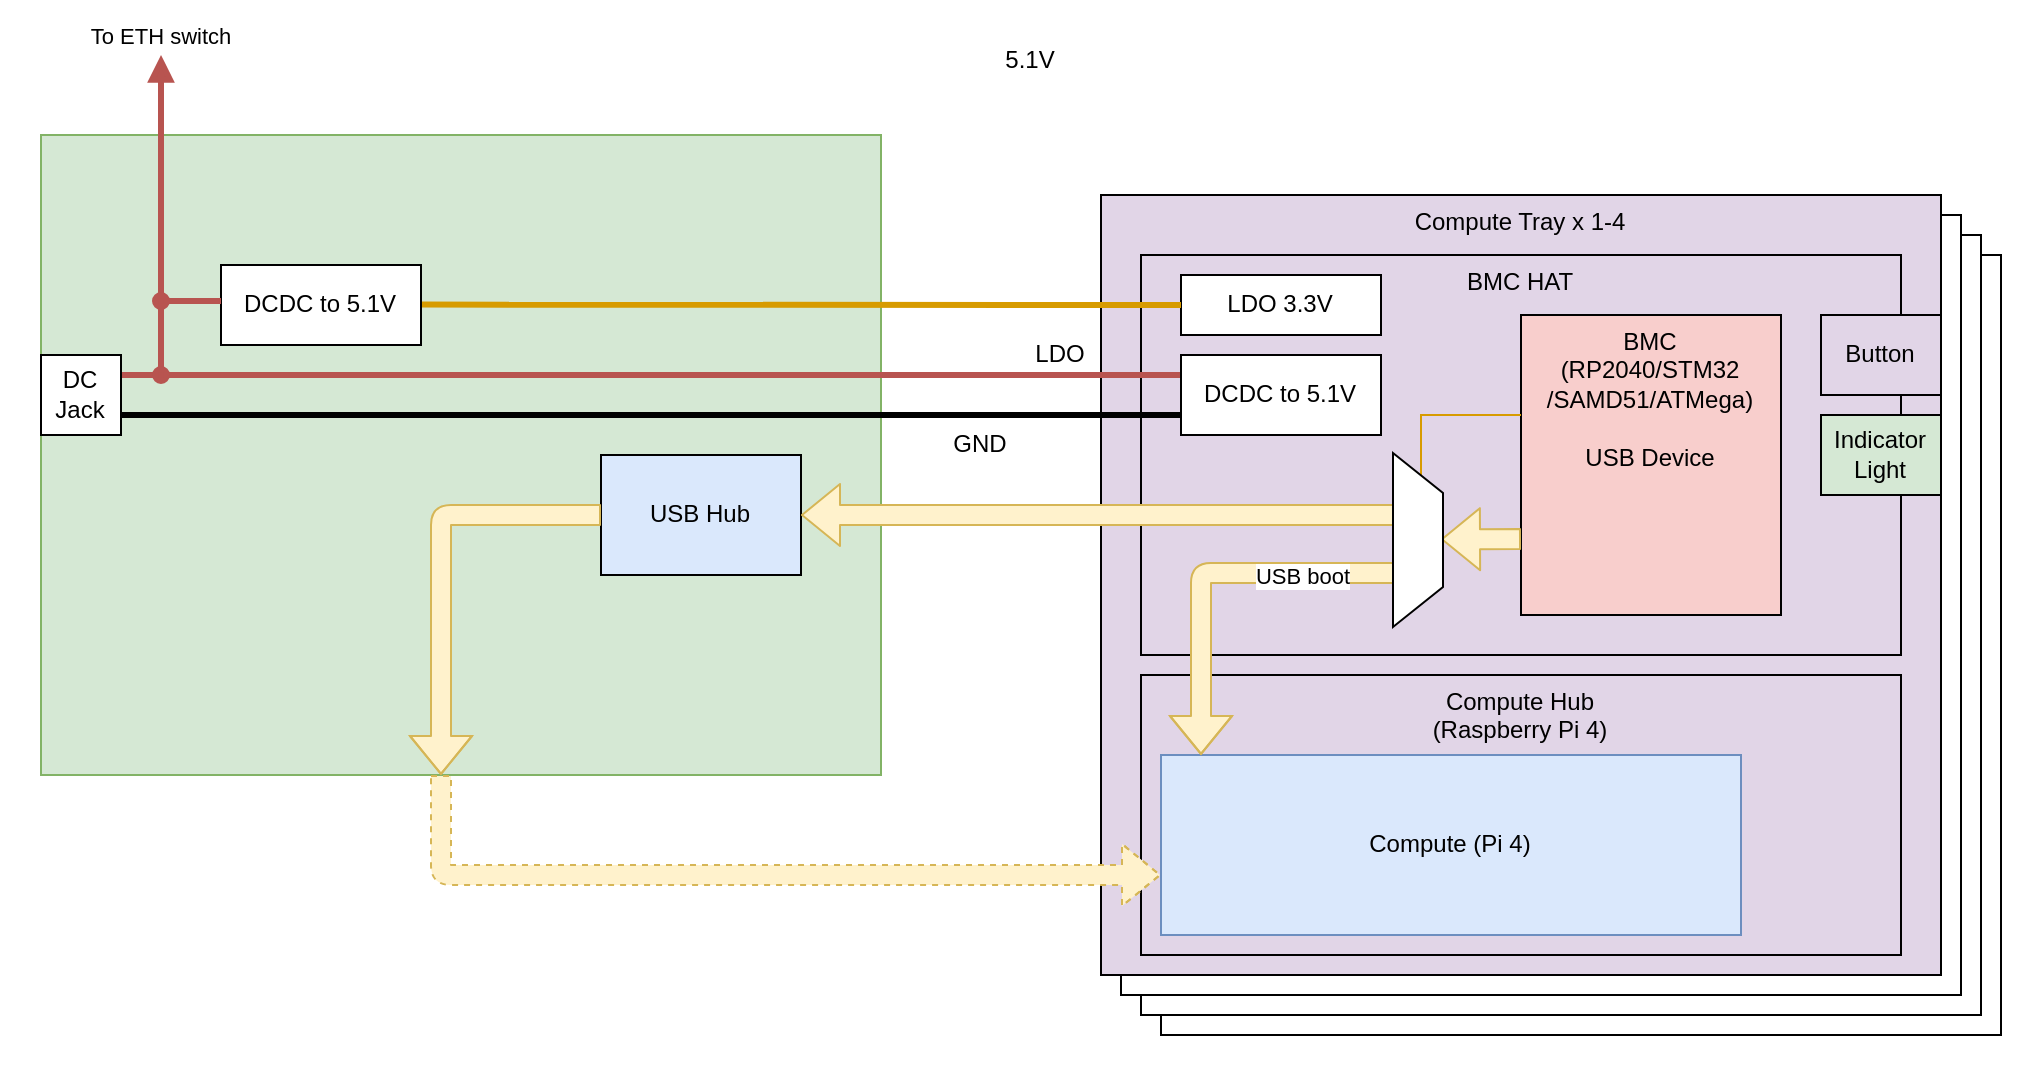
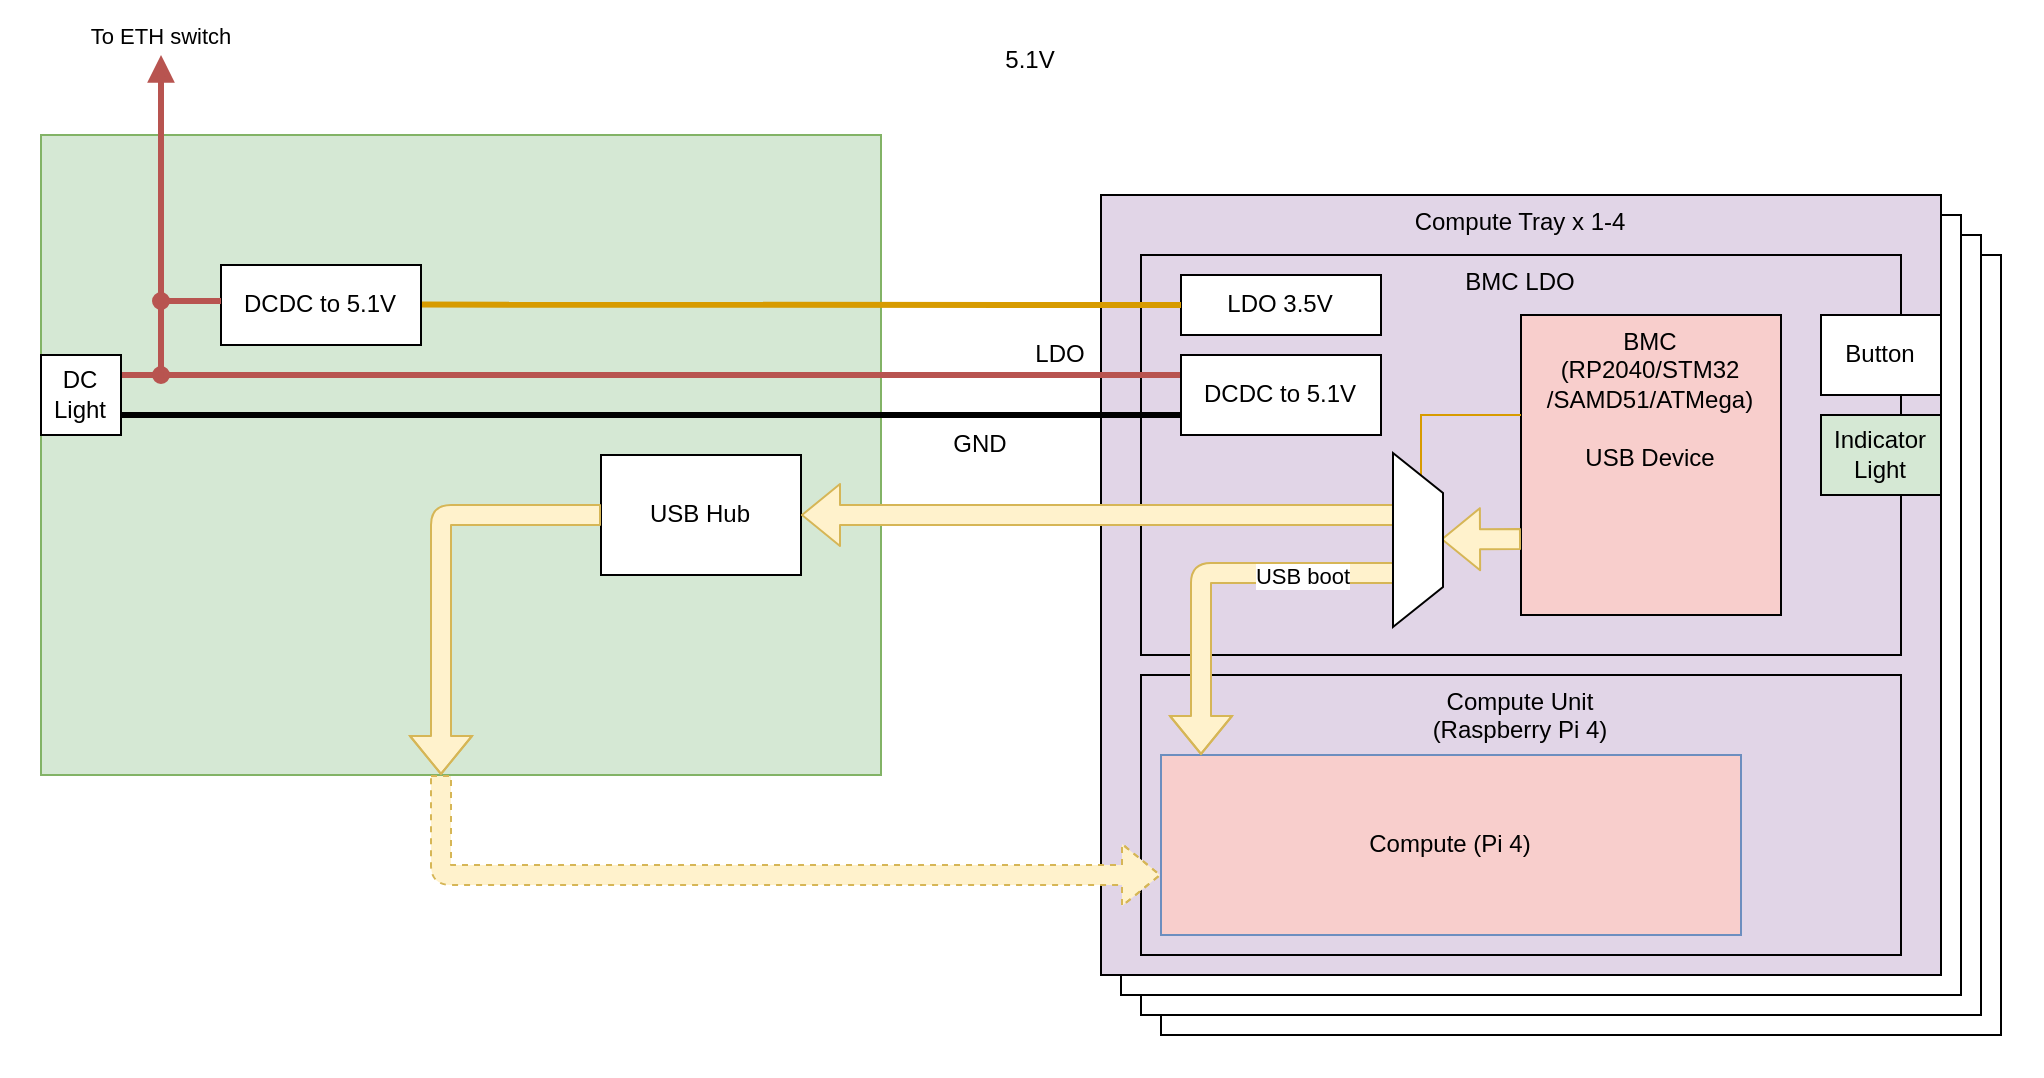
(1521, 283) -> (1521, 283)
(1281, 305) -> (1281, 305)
(1881, 355) -> (1881, 355)
(81, 395) -> (81, 395)
(701, 515) -> (701, 515)
(1521, 718) -> (1521, 718)
(1451, 845) -> (1451, 845)
